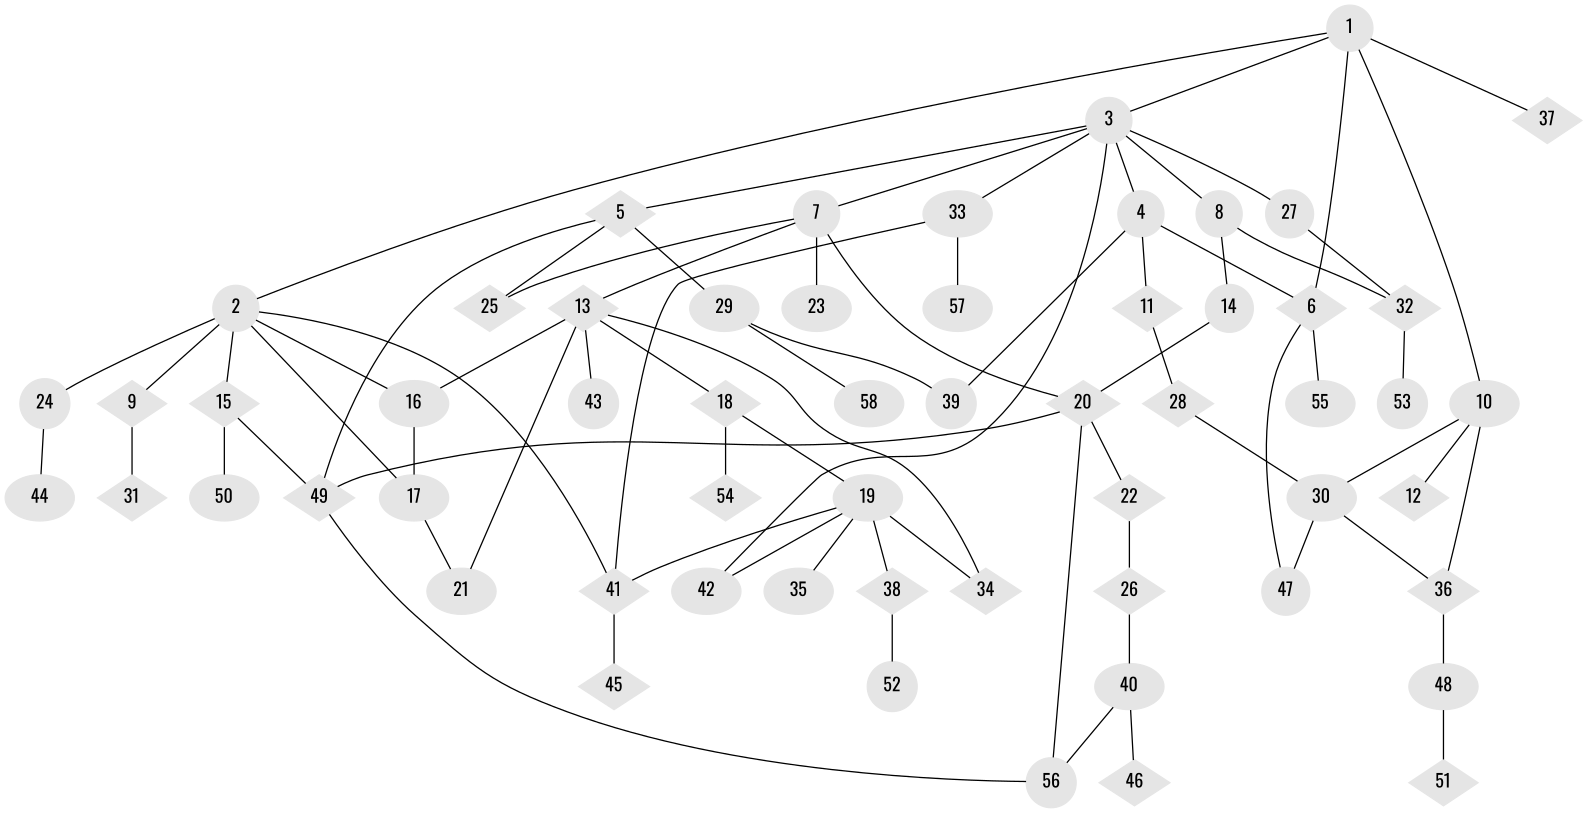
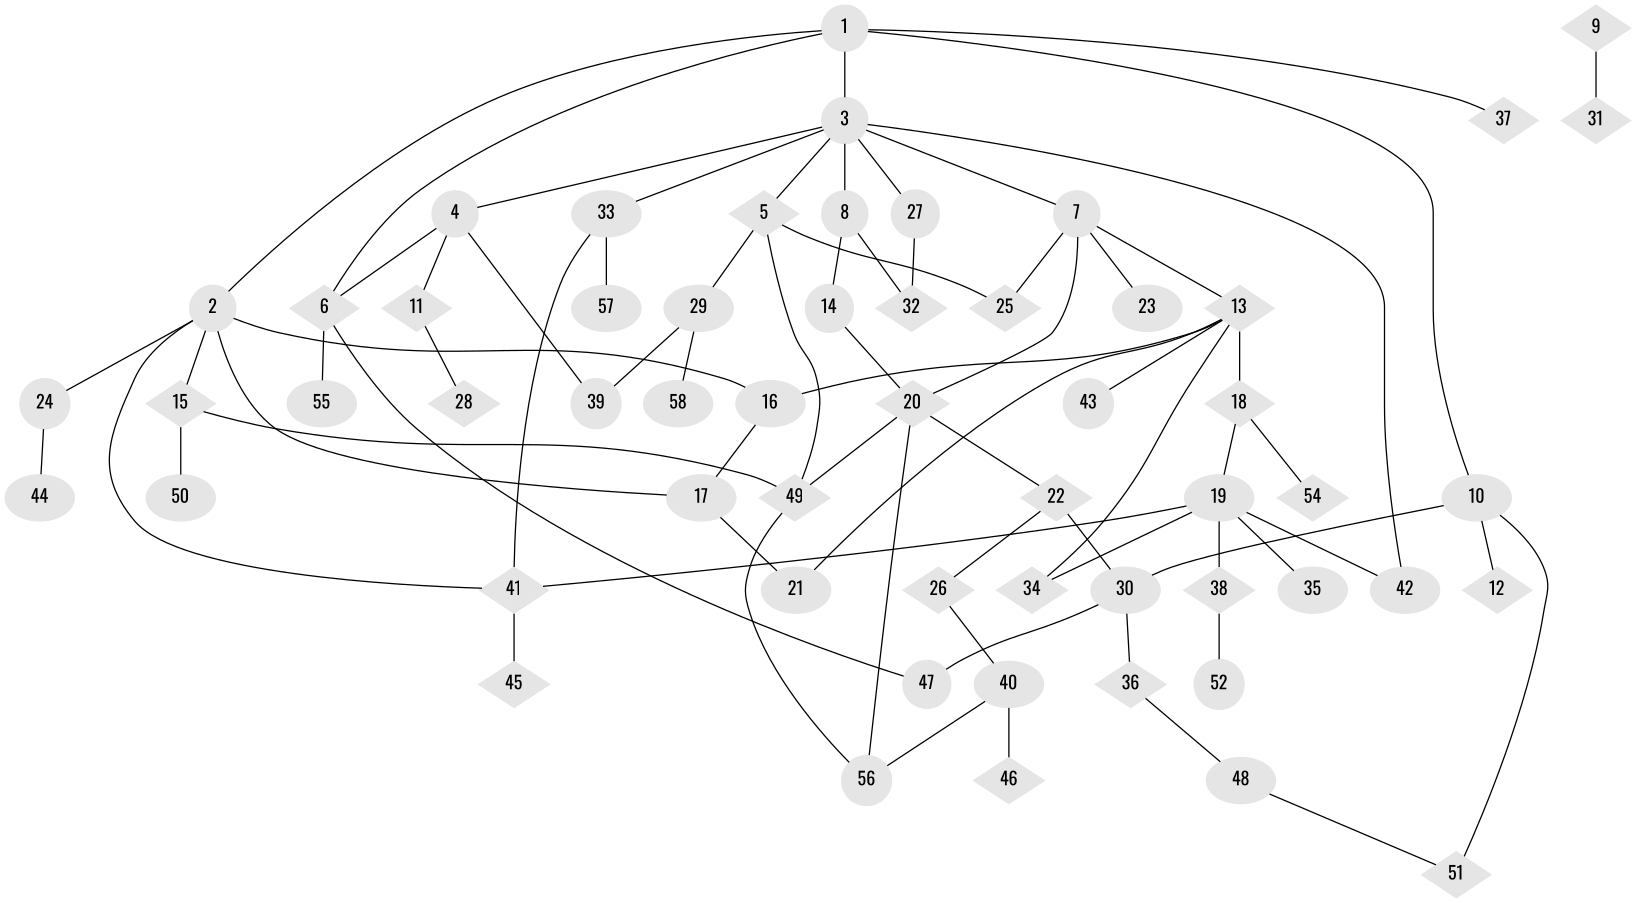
(183, 357) -> none
(1402, 404) -> none
(1246, 448) -> (1092, 546)
(1465, 499) -> (1528, 682)
